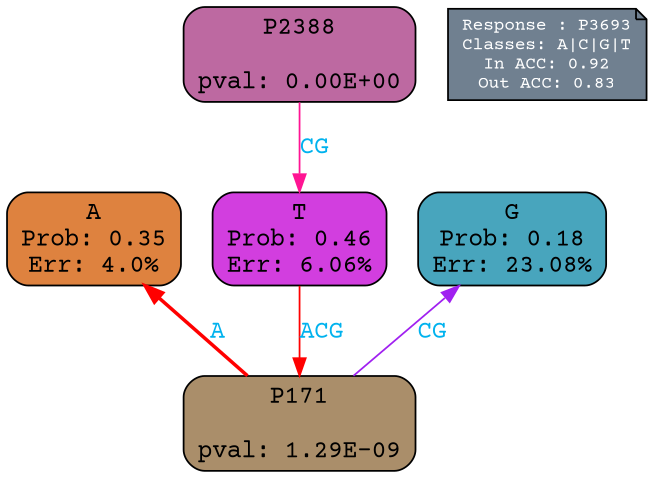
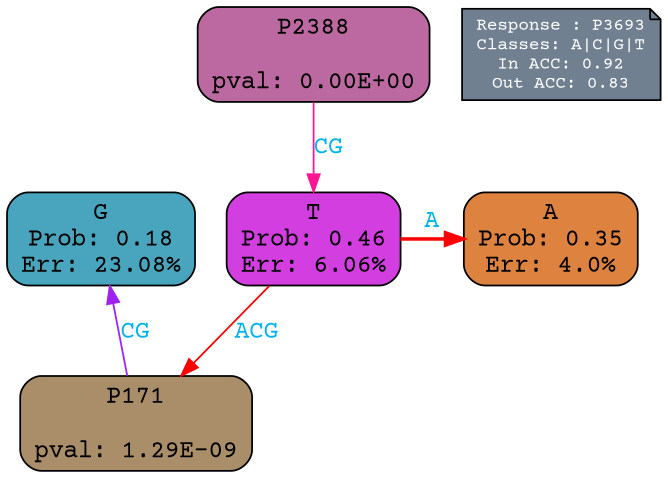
(203, 337) -> (423, 239)
